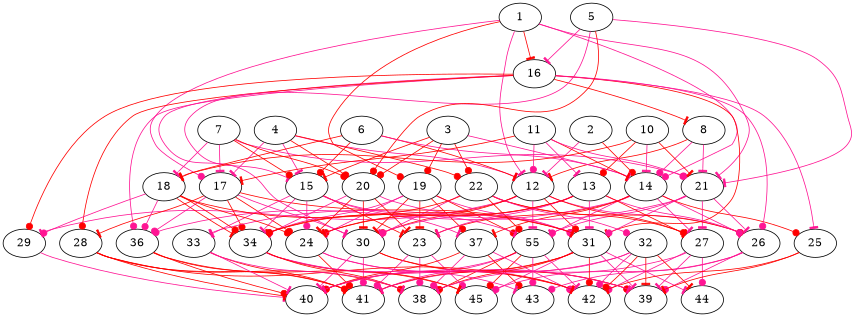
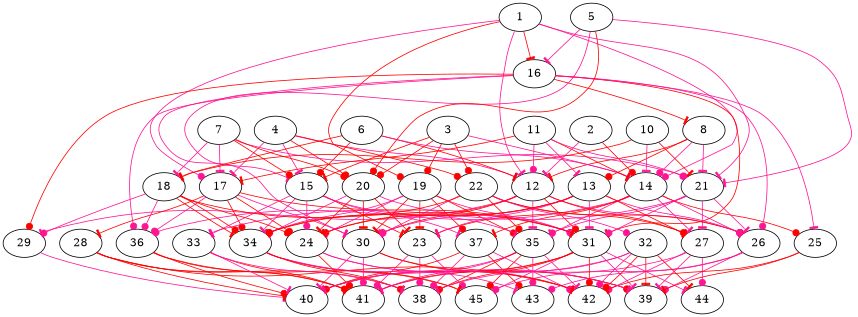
(150, 110) -> none
(625, 152) -> (650, 157)
(533, 243) -> (533, 243)
